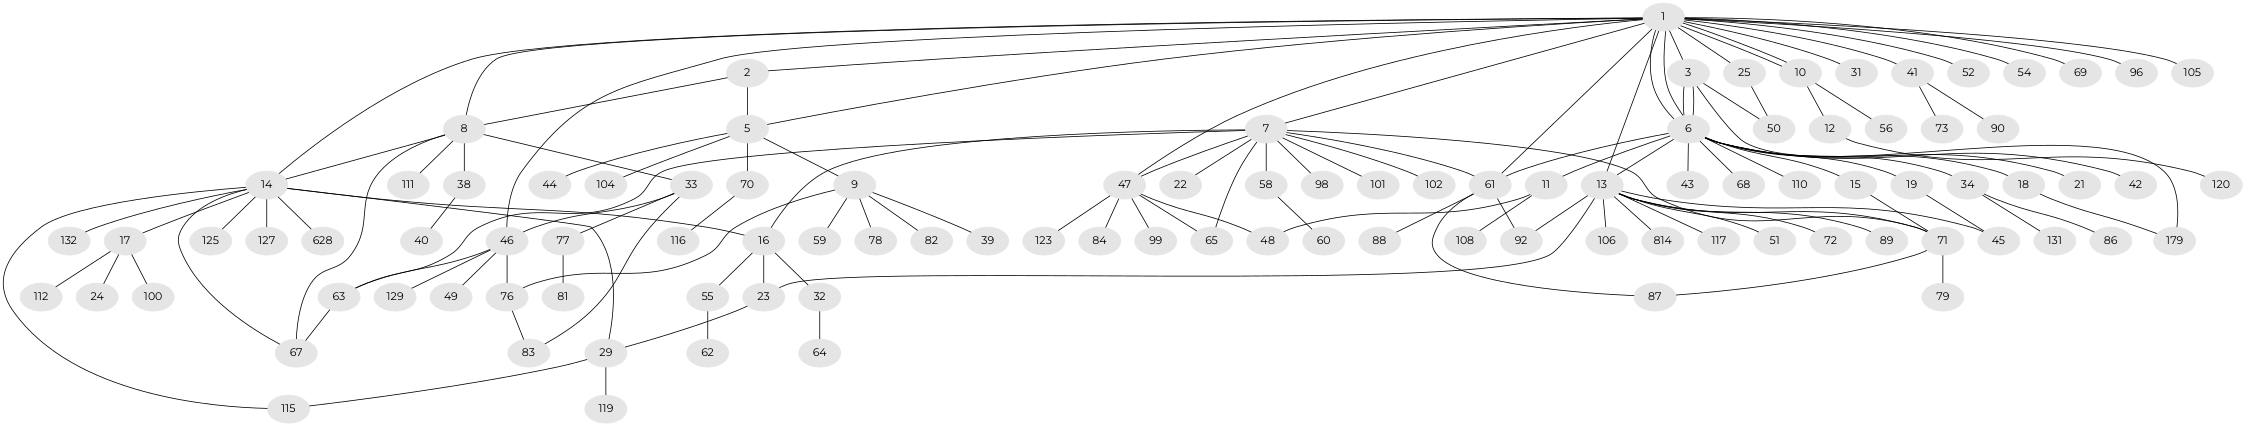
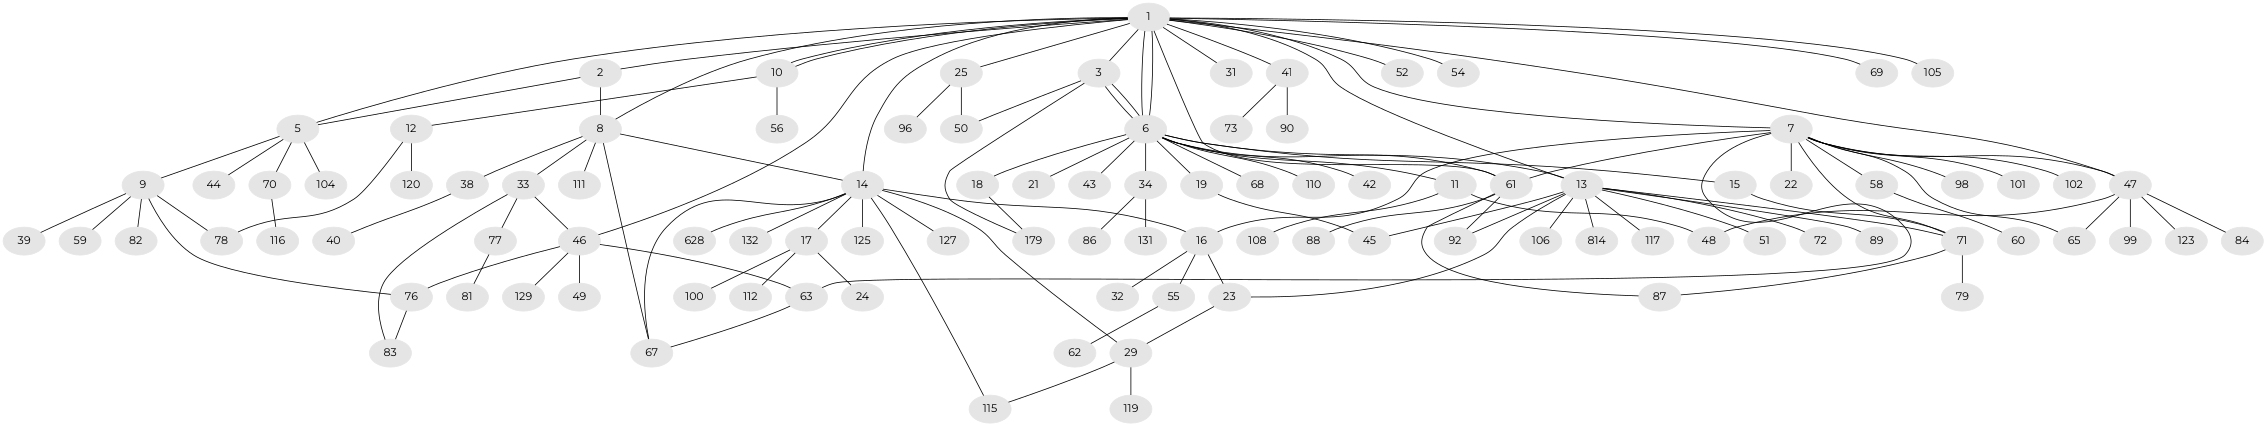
(2013, 43) -> (933, 101)
none -> (333, 210)
(820, 353) -> none
